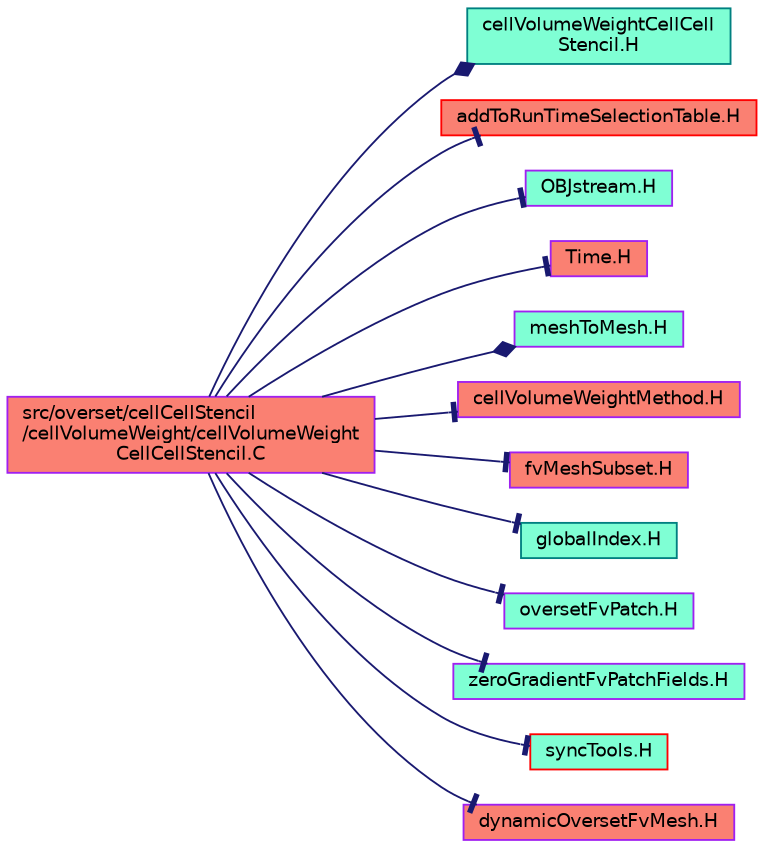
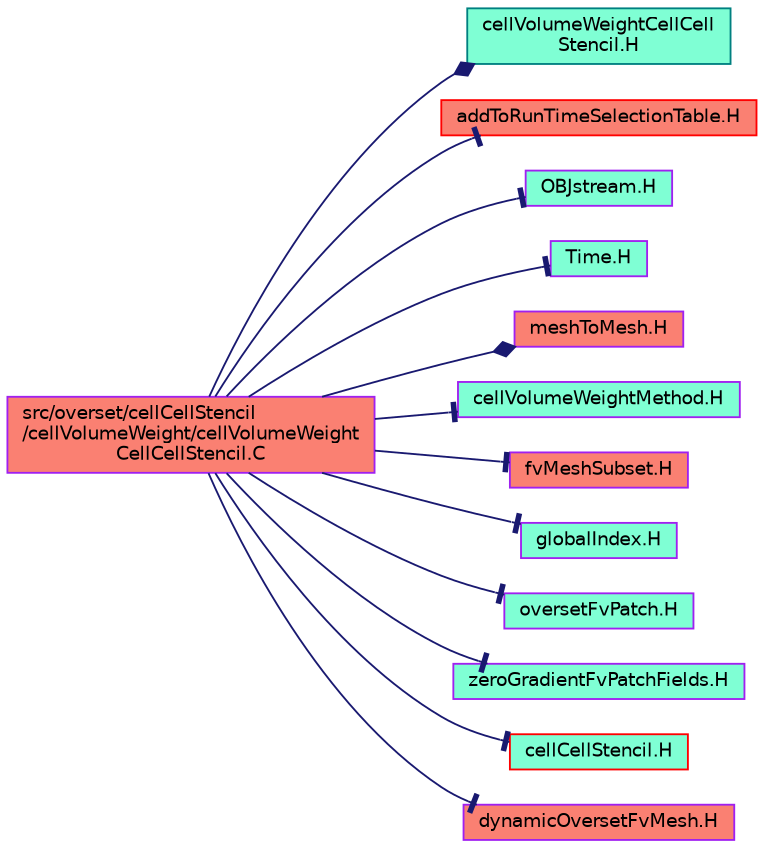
(599, 259) -> (599, 259)
(599, 329) -> (599, 329)
(599, 400) -> (599, 400)
(599, 540) -> (599, 540)
(599, 752) -> (599, 752)
